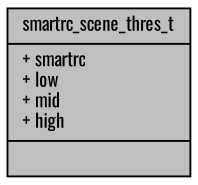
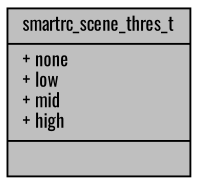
(54, 61) -> (46, 61)
